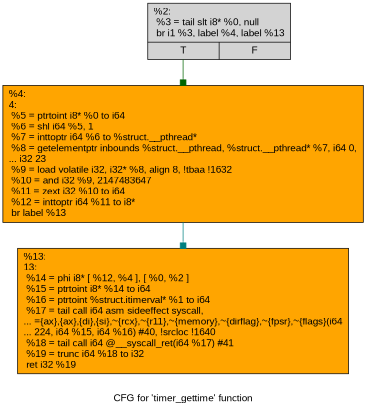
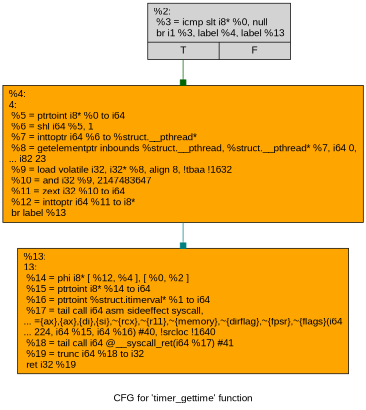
(207, 22) -> (211, 22)
(27, 159) -> (27, 159)
